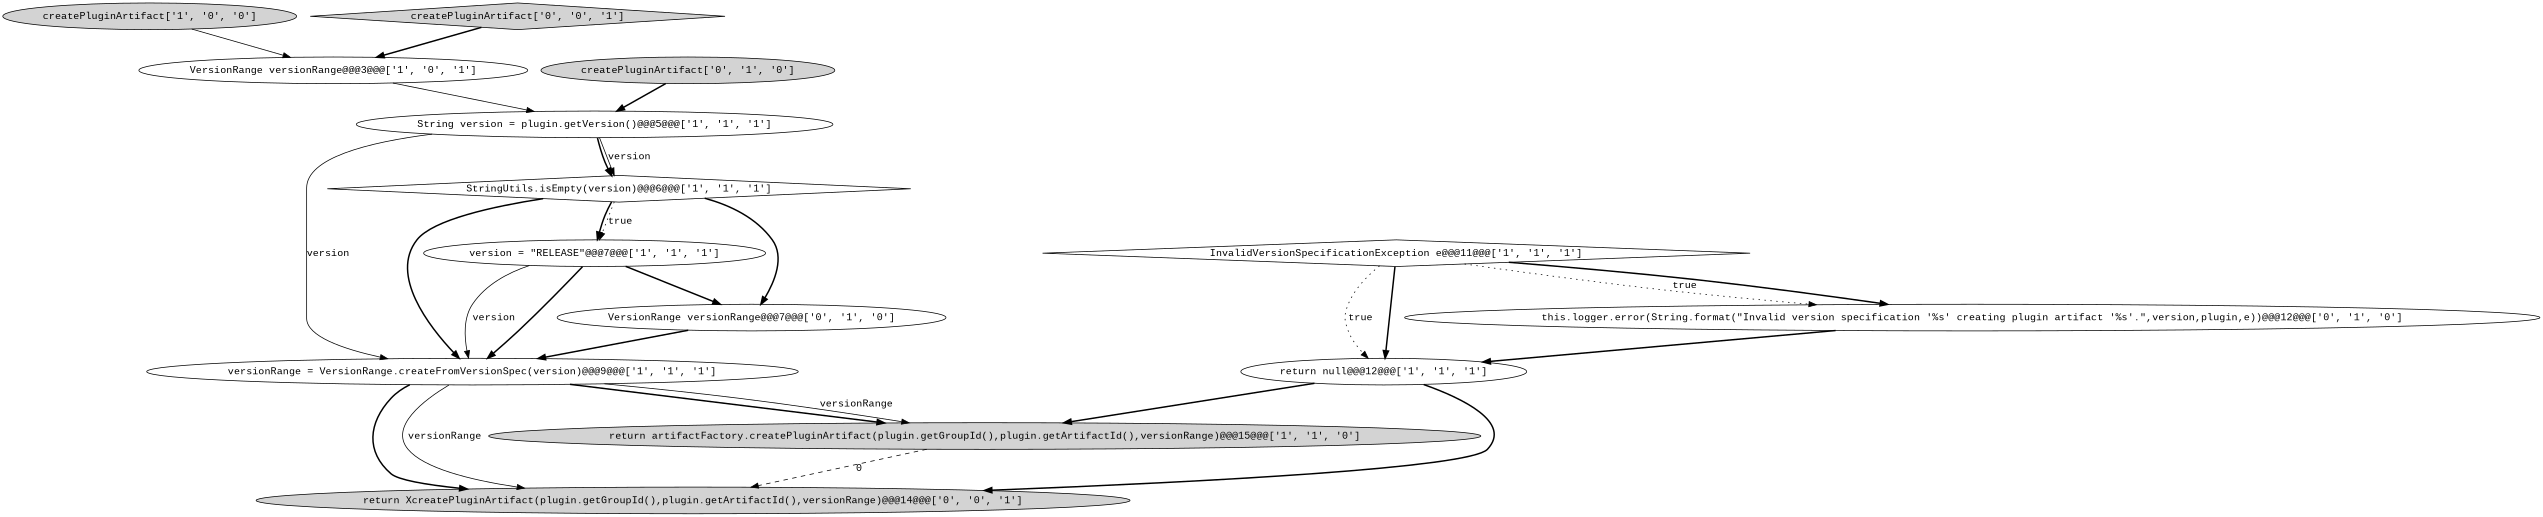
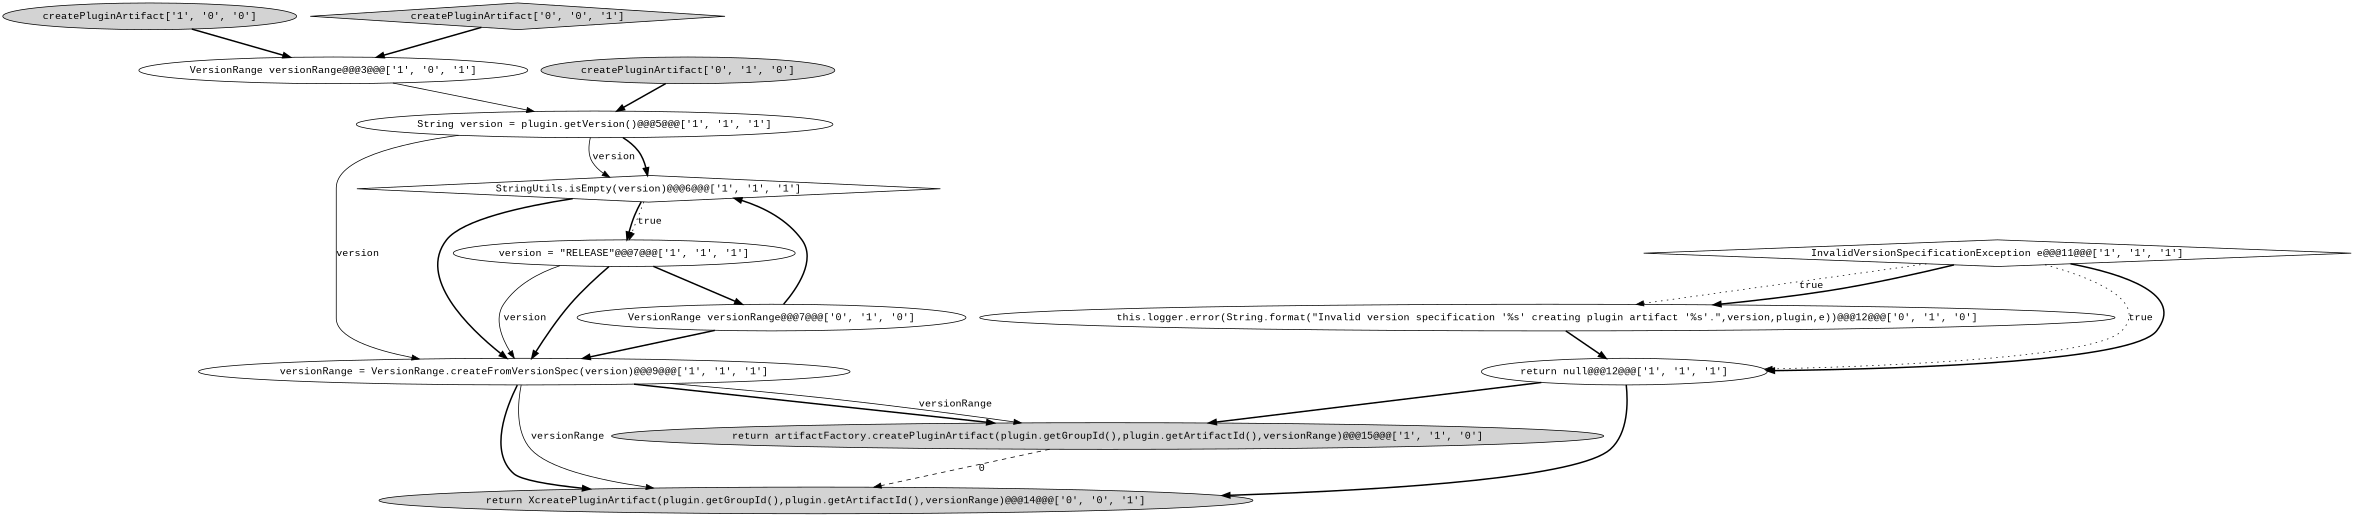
(238, 42) -> (238, 42)
(766, 232) -> (801, 239)
